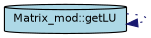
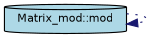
(65, 19) -> (65, 19)
